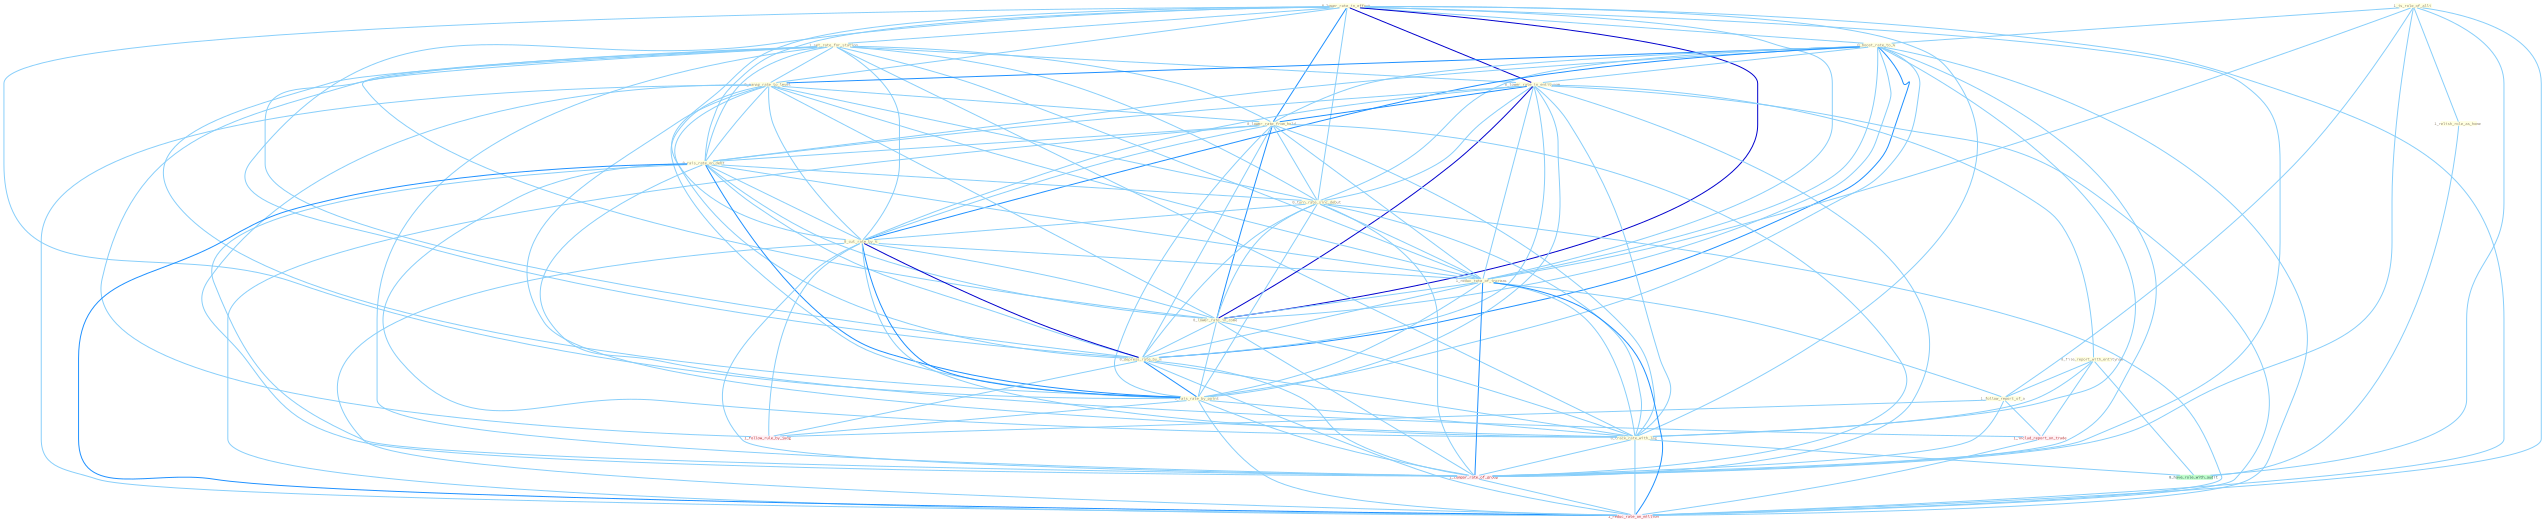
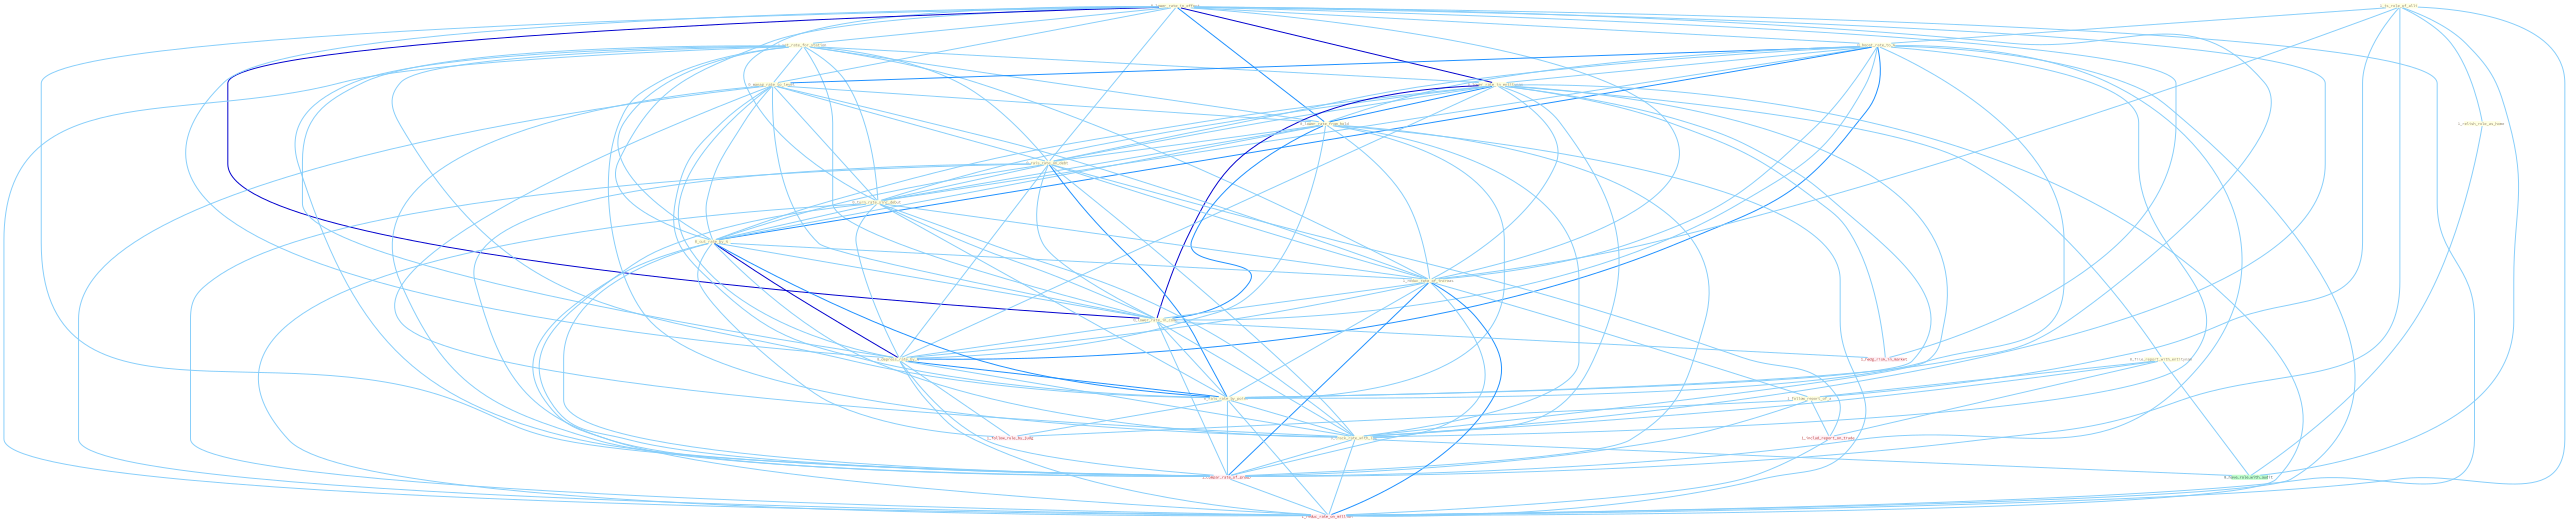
(118, 228) -> (126, 472)
none -> (1885, 359)
(342, 489) -> (249, 461)
